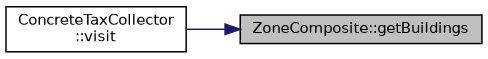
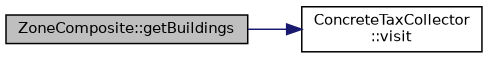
(206, 29) -> (267, 29)
